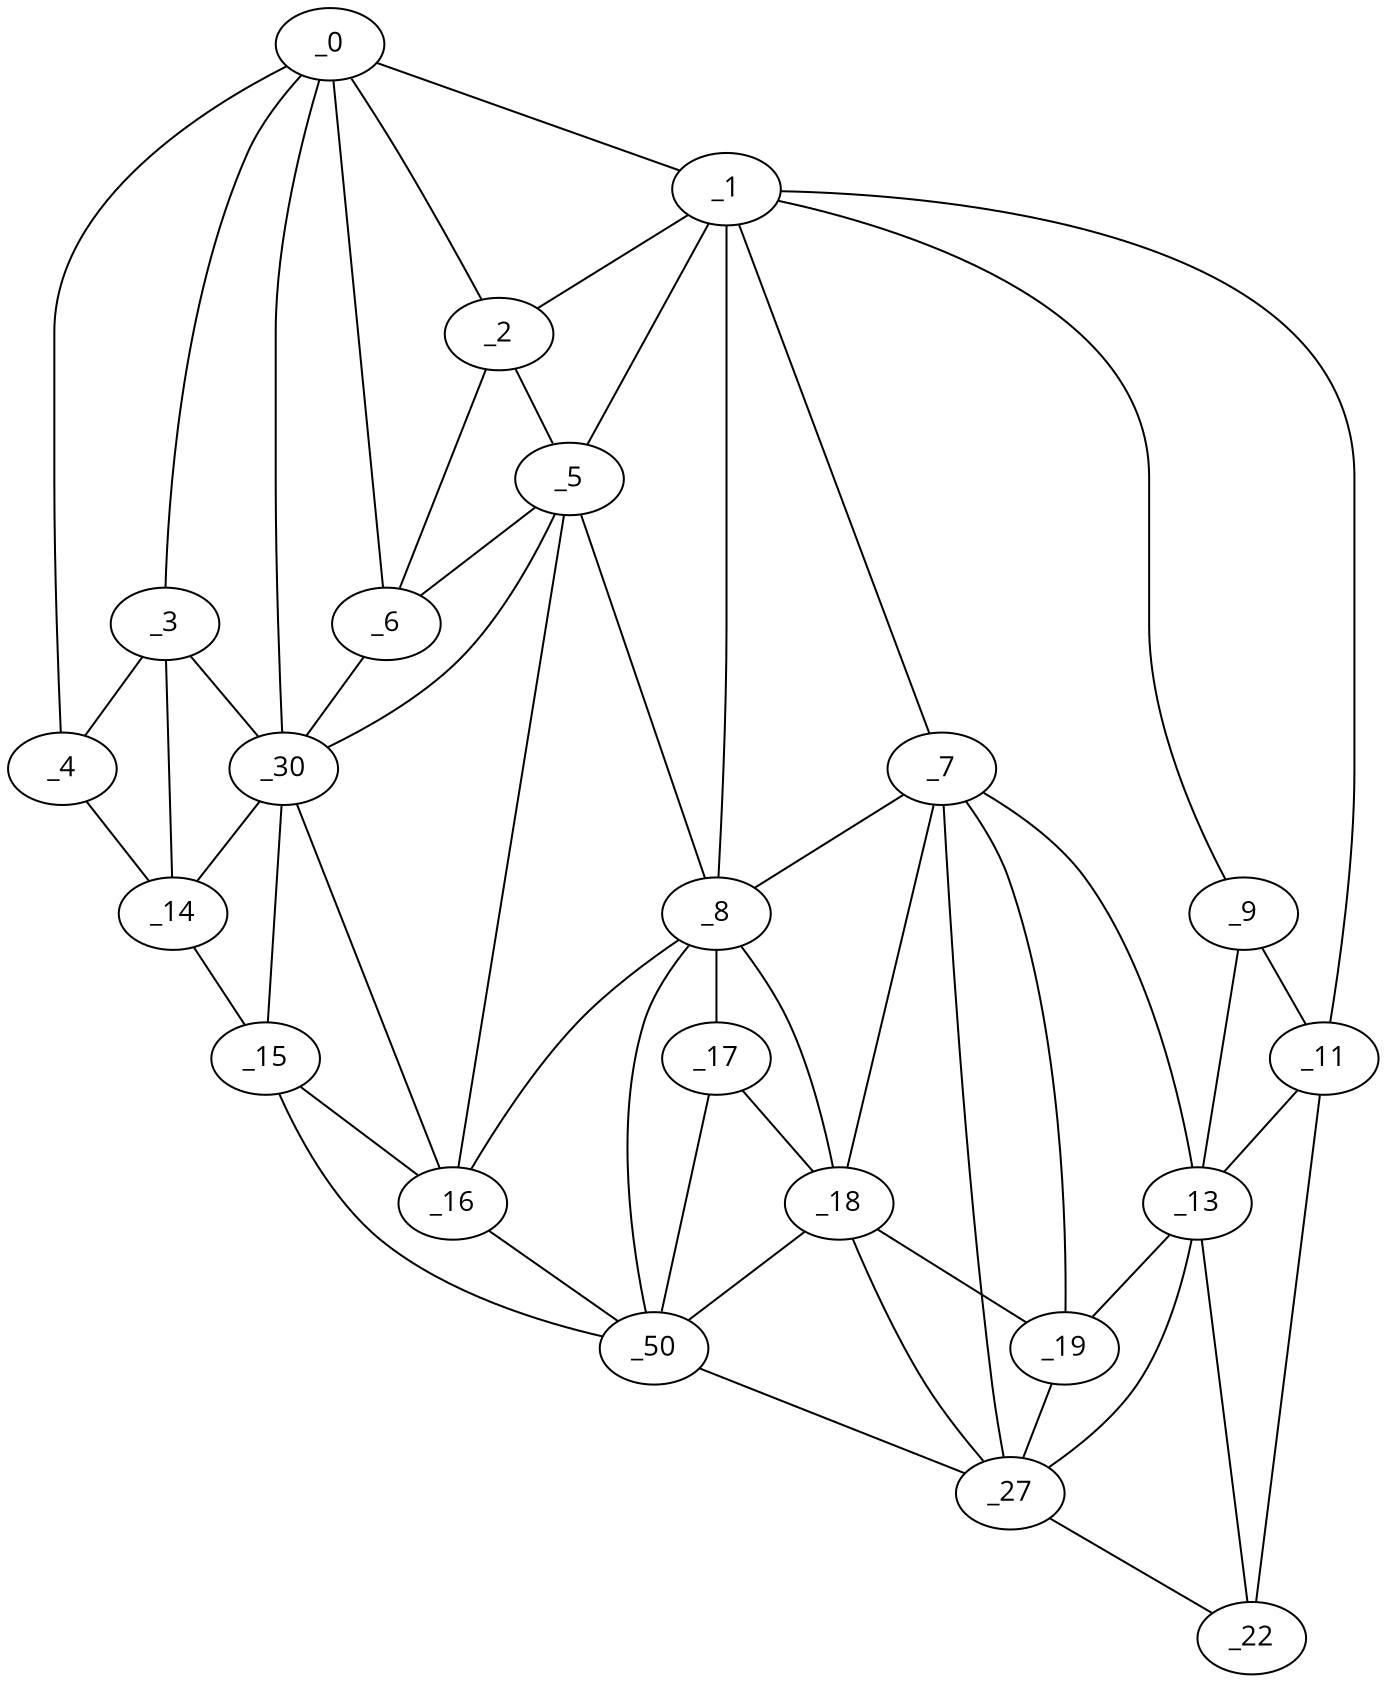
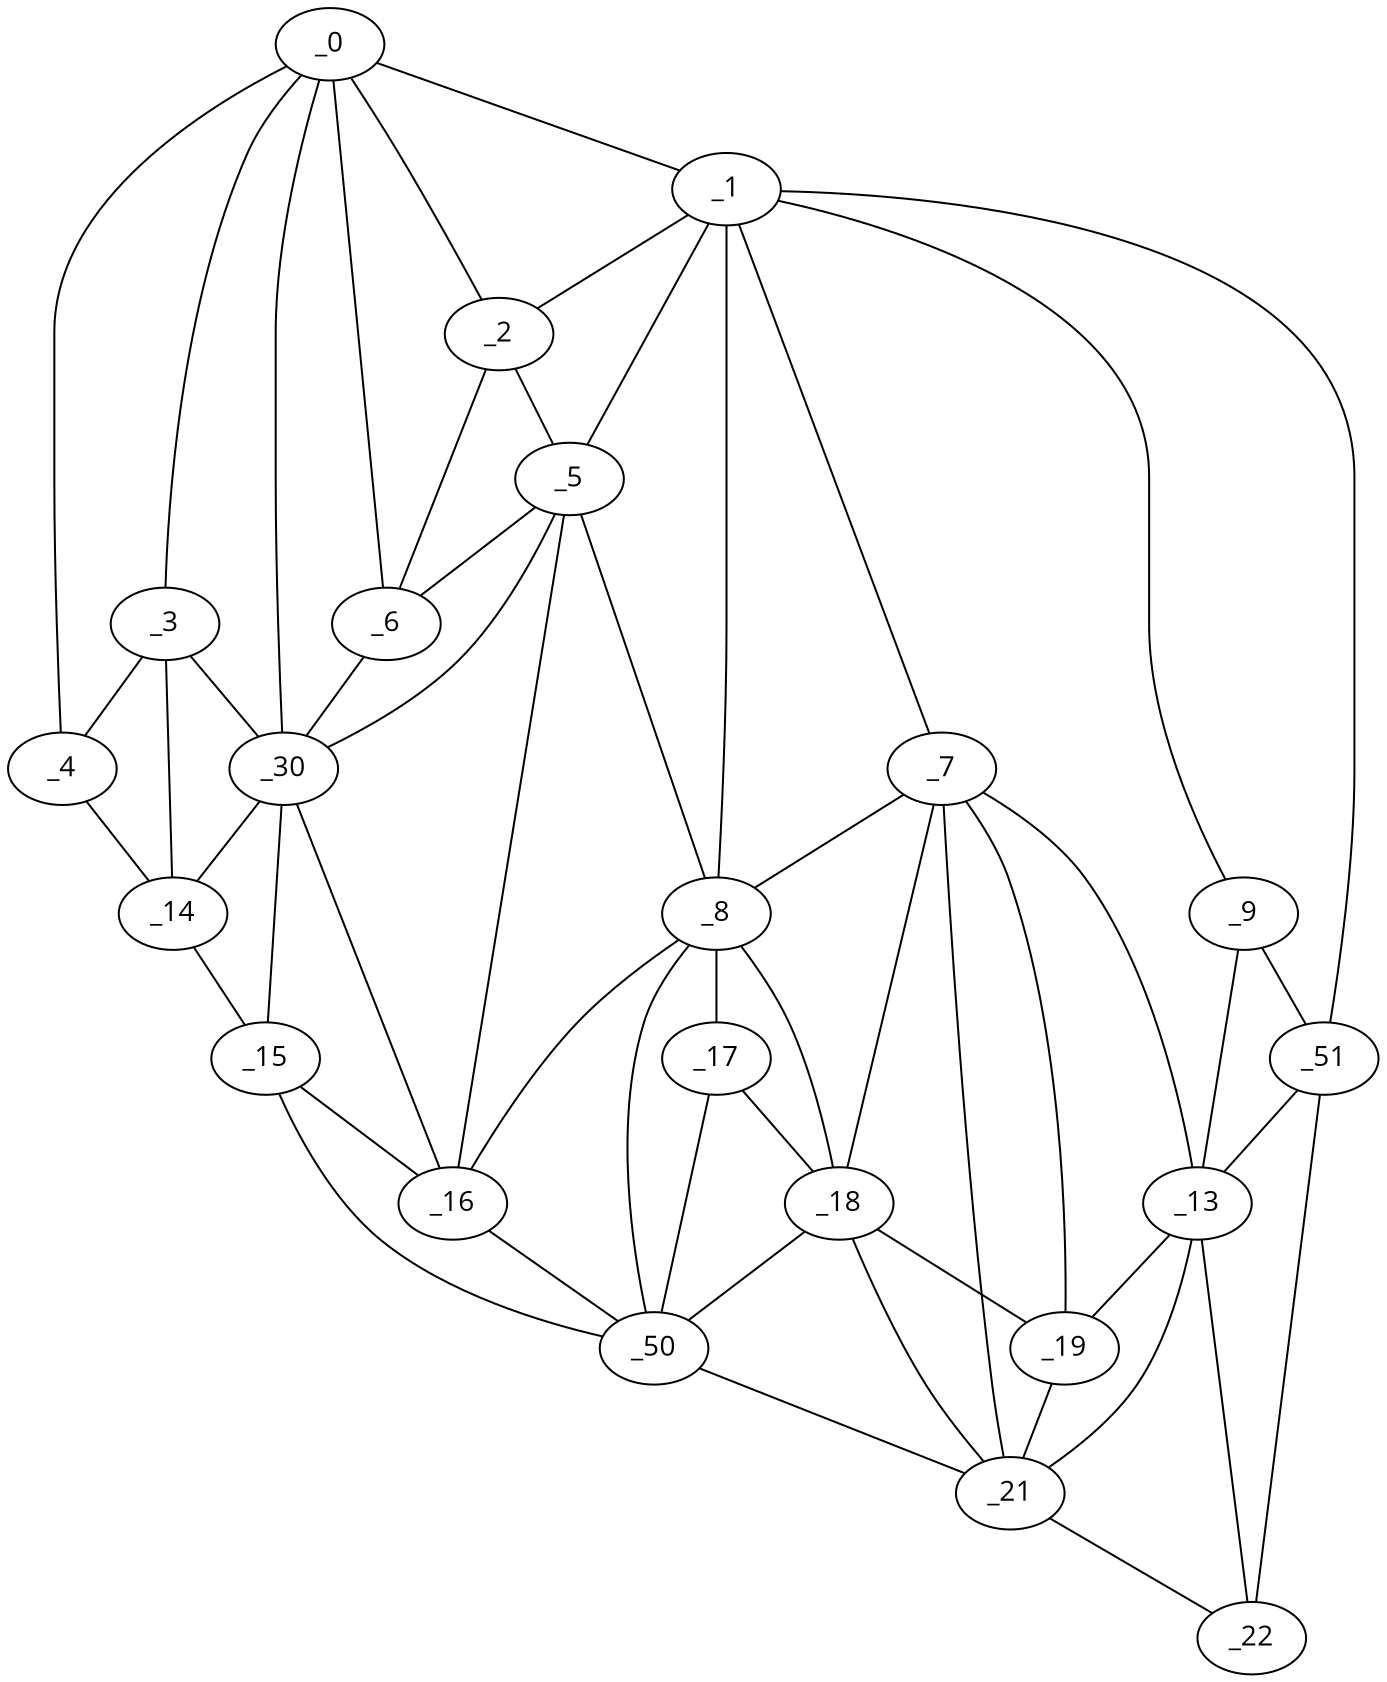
(1324, 1059) -> (1324, 1059)
(1010, 1493) -> (1010, 1493)
